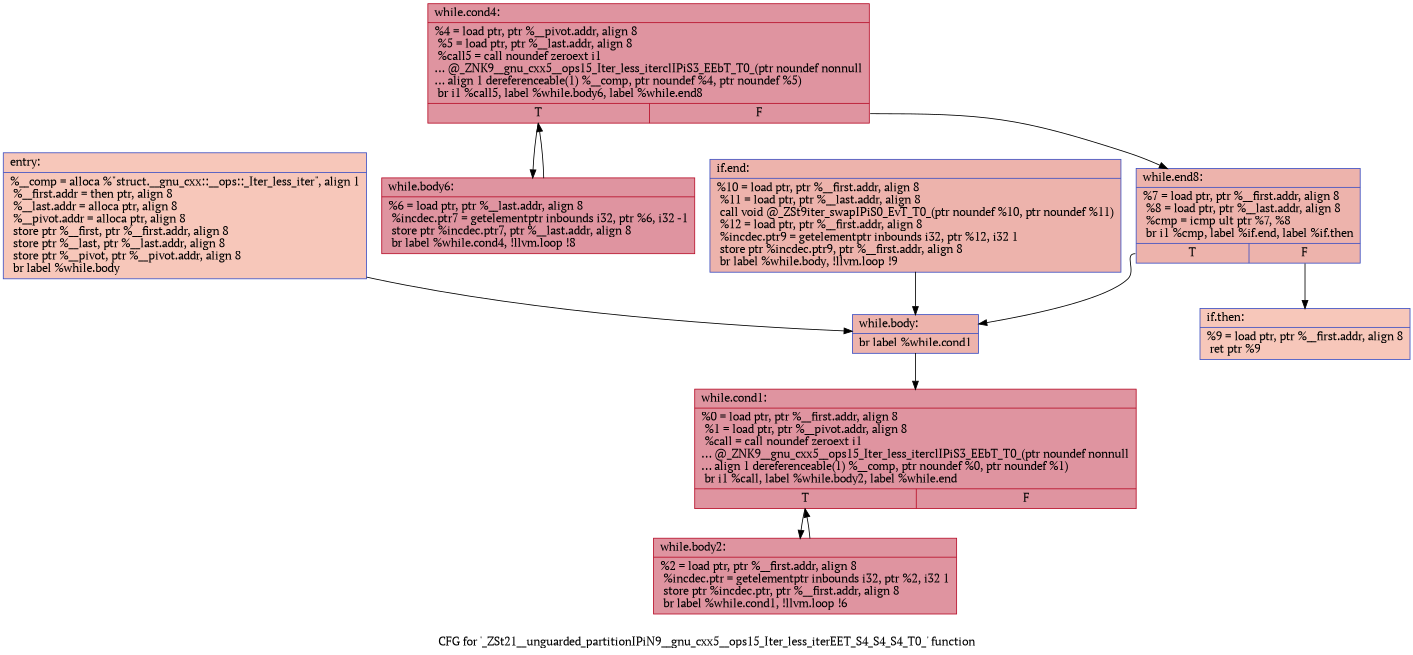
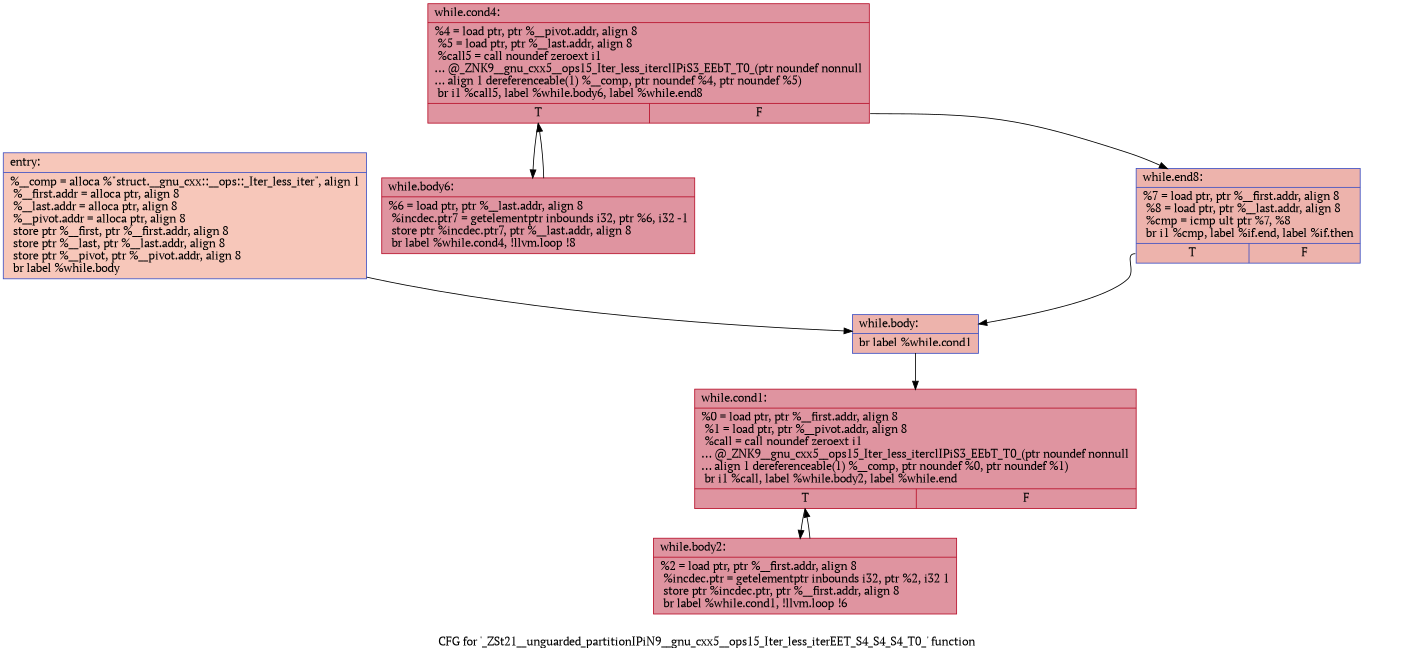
(91, 194) -> (95, 194)
(915, 216) -> none
(1305, 334) -> none
